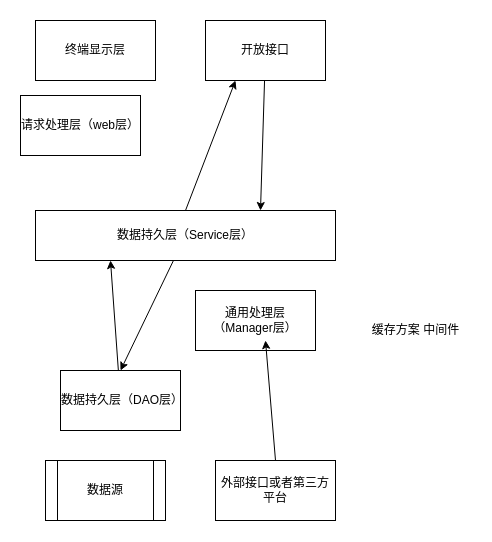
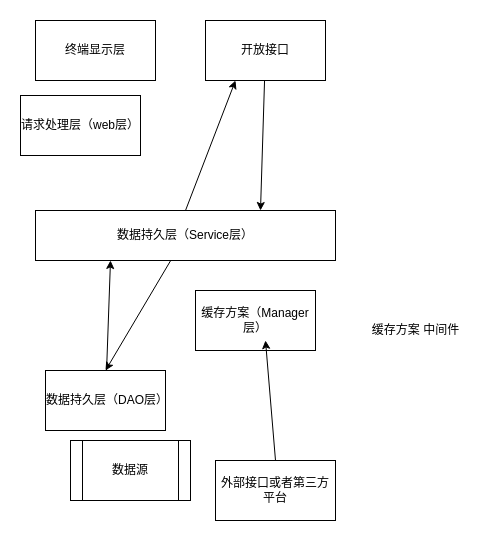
(256, 321) -> (256, 321)
(121, 401) -> (106, 401)
(106, 491) -> (131, 471)
